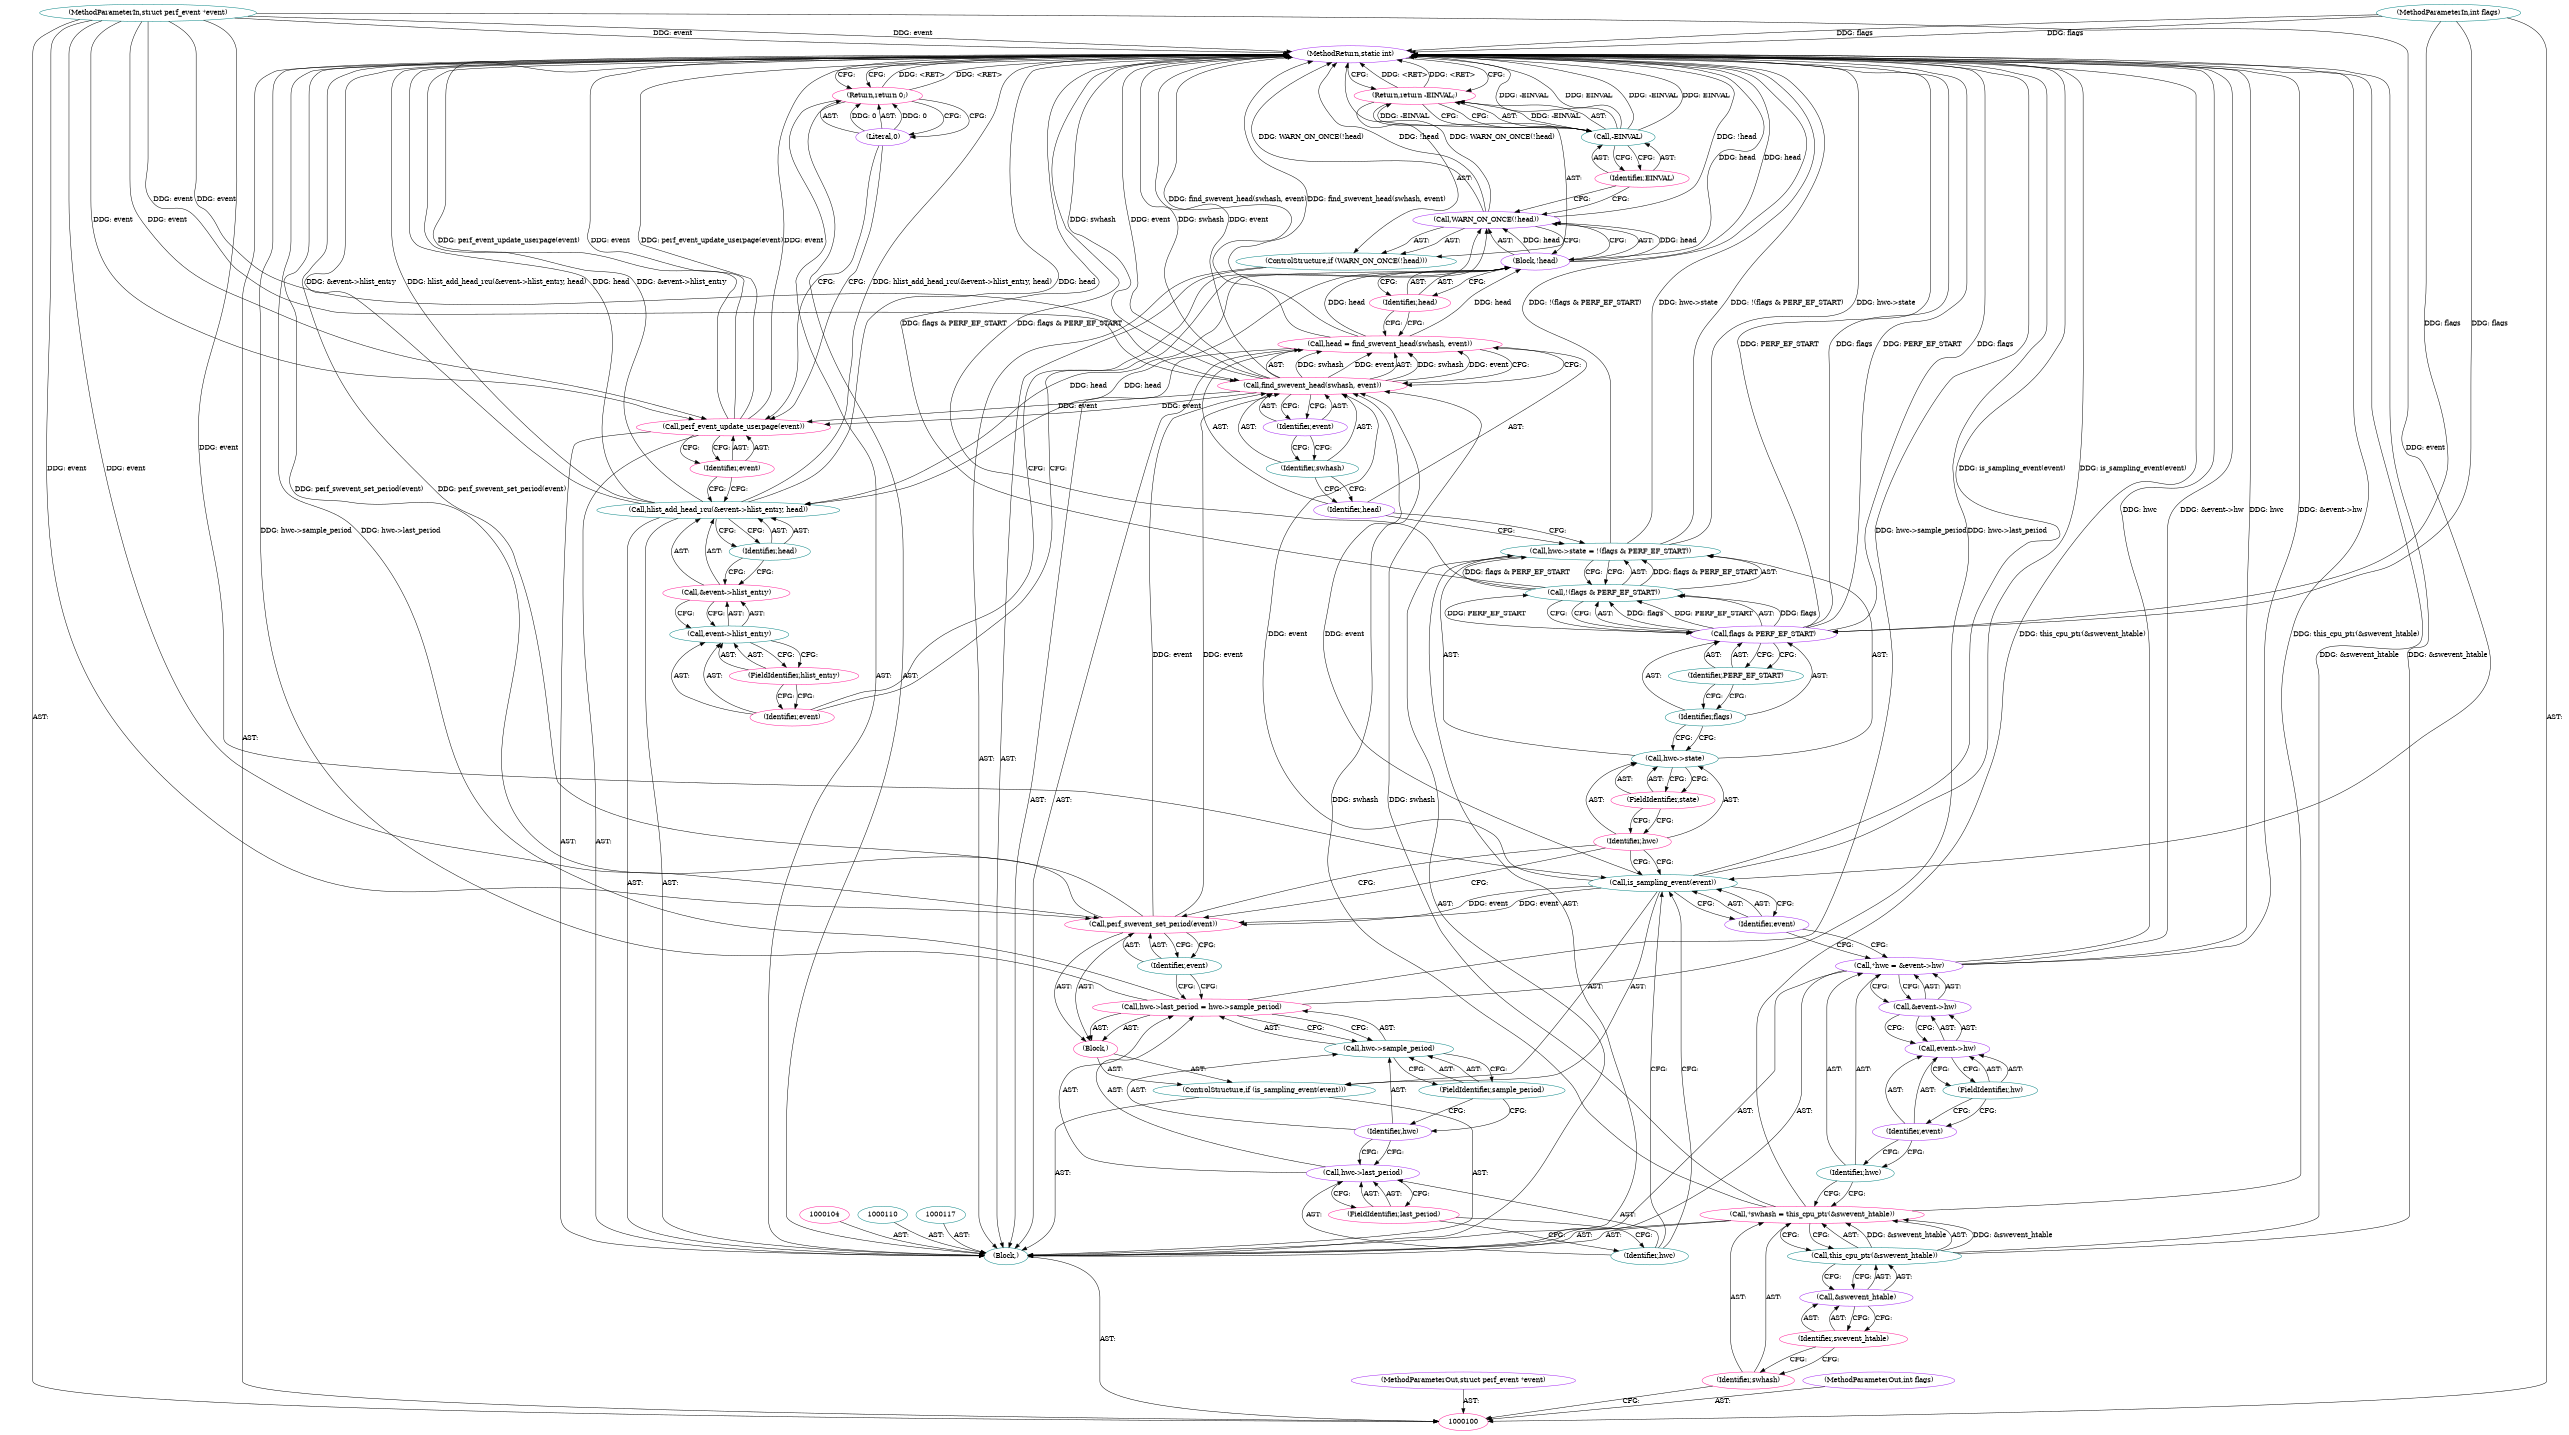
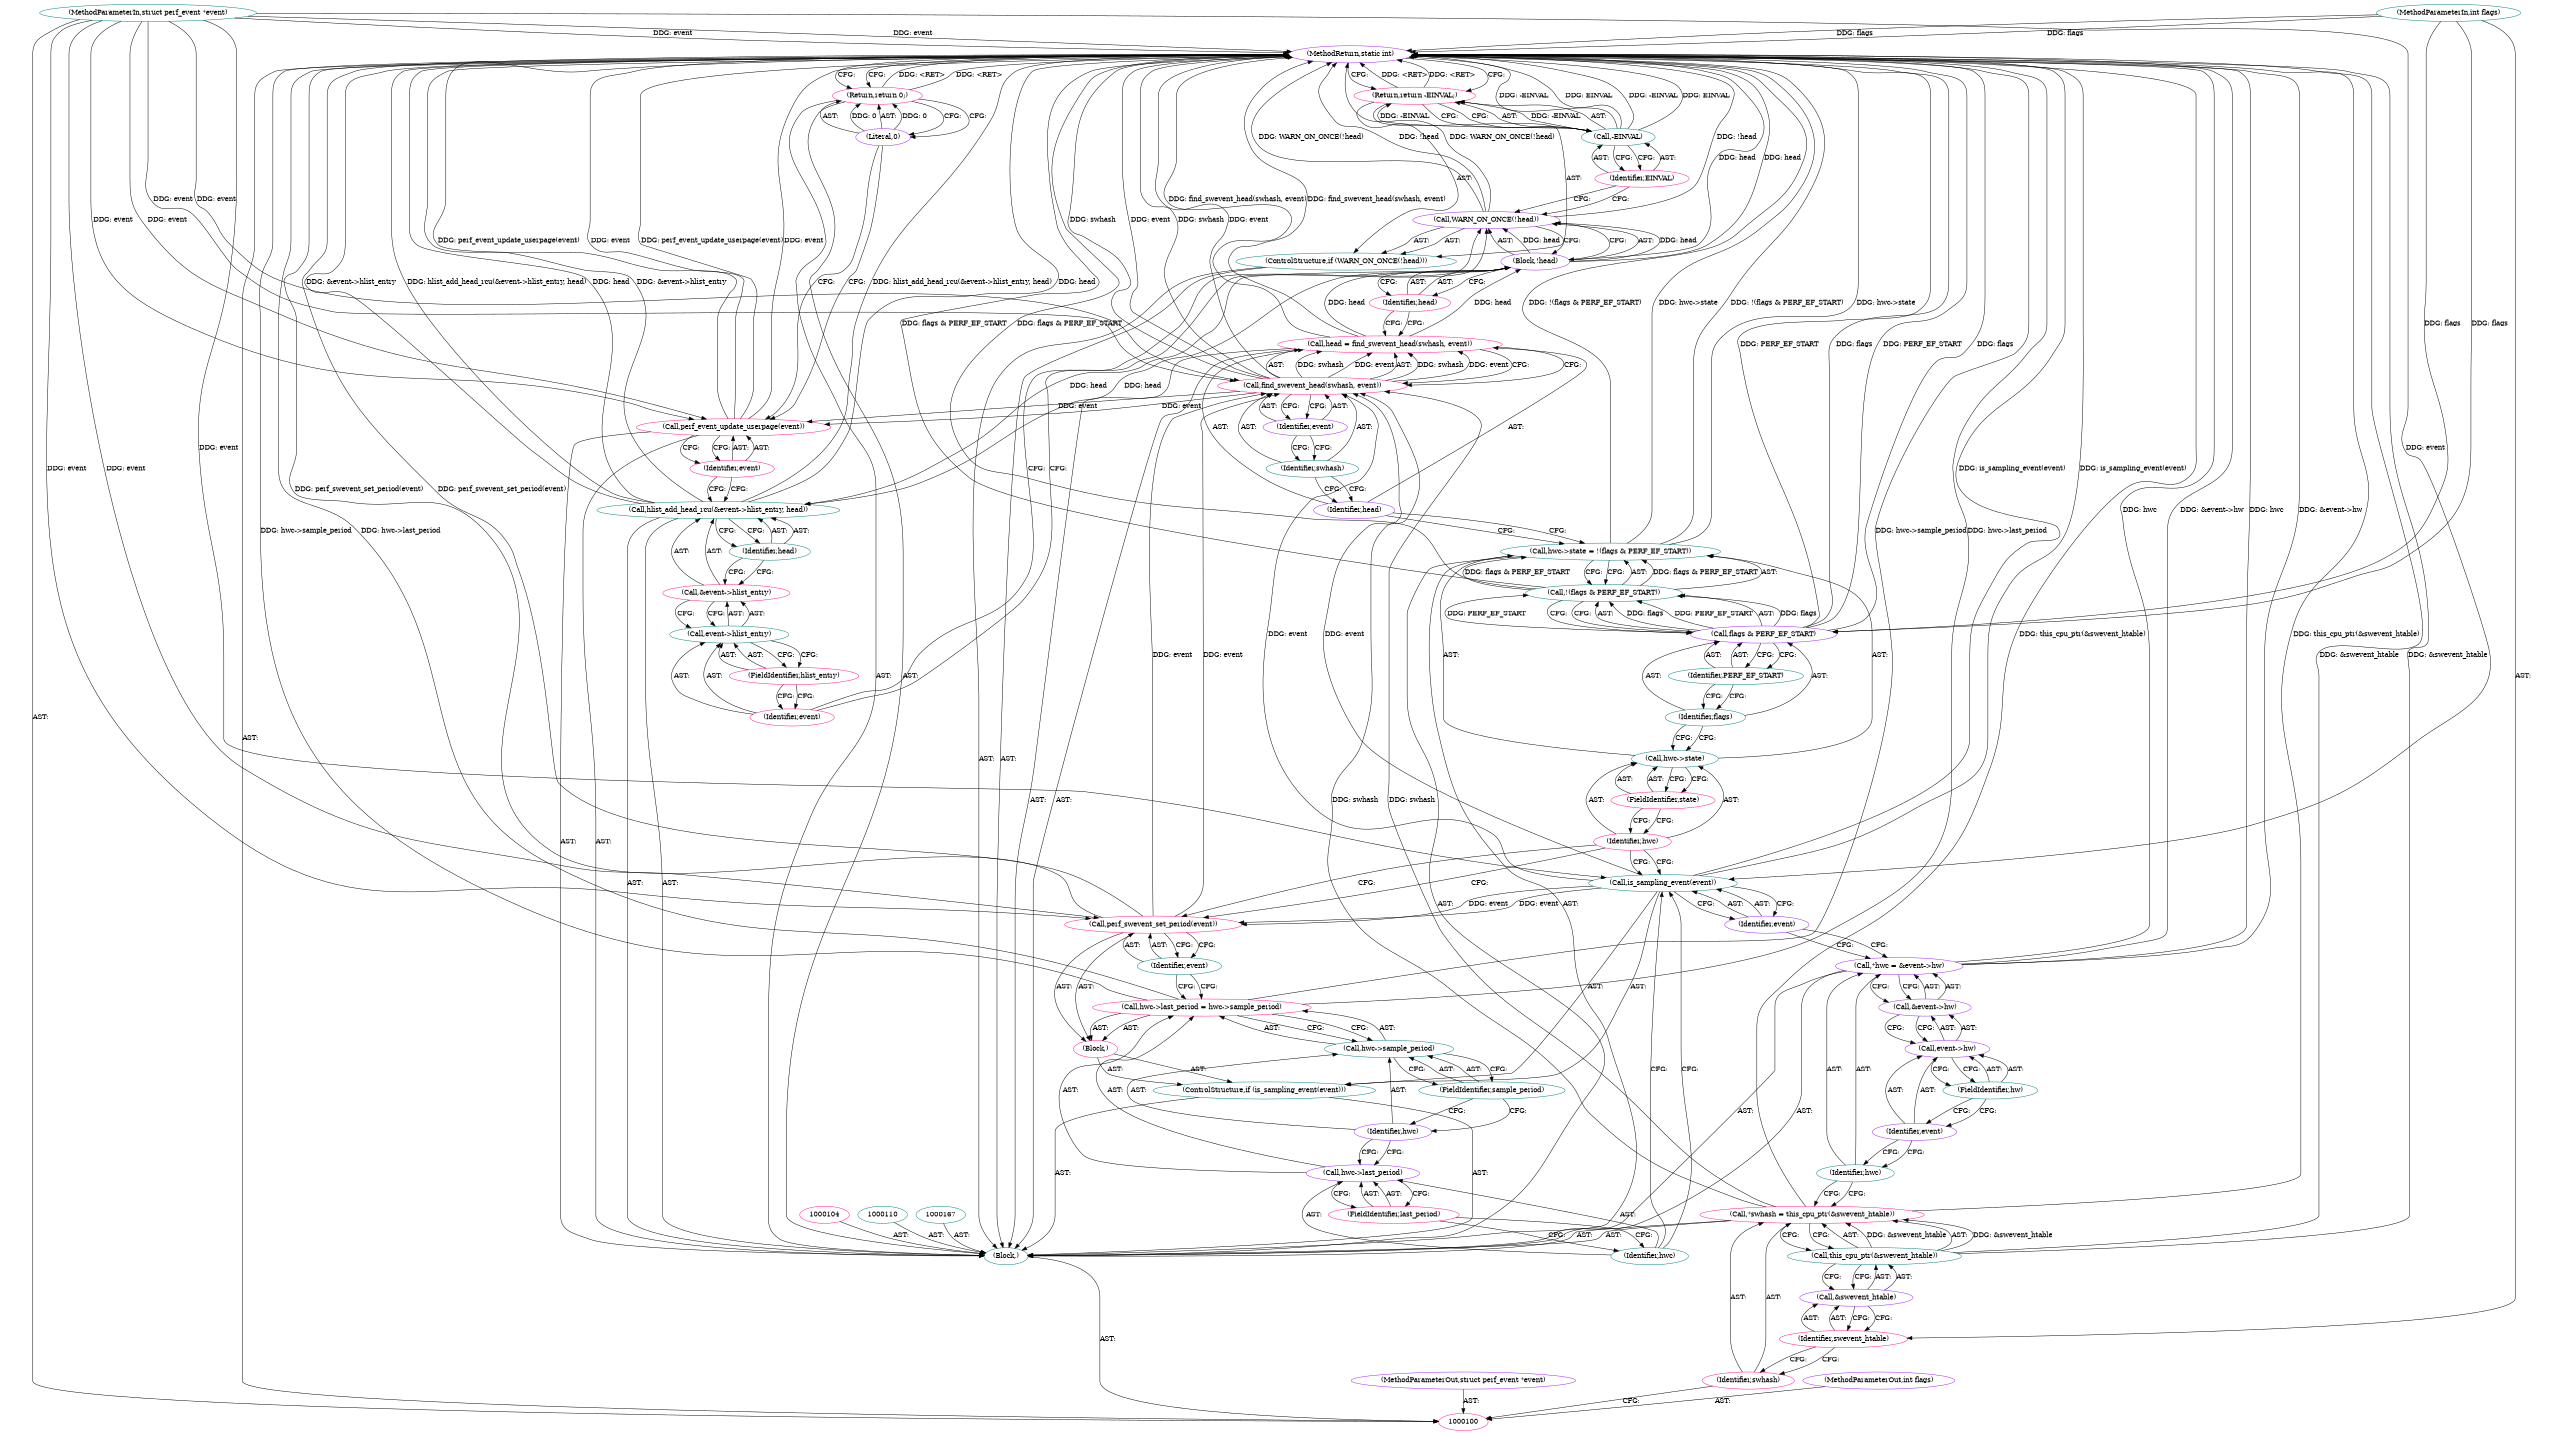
(941, 1215) -> (941, 1215)
(2547, 1216) -> (2515, 954)
